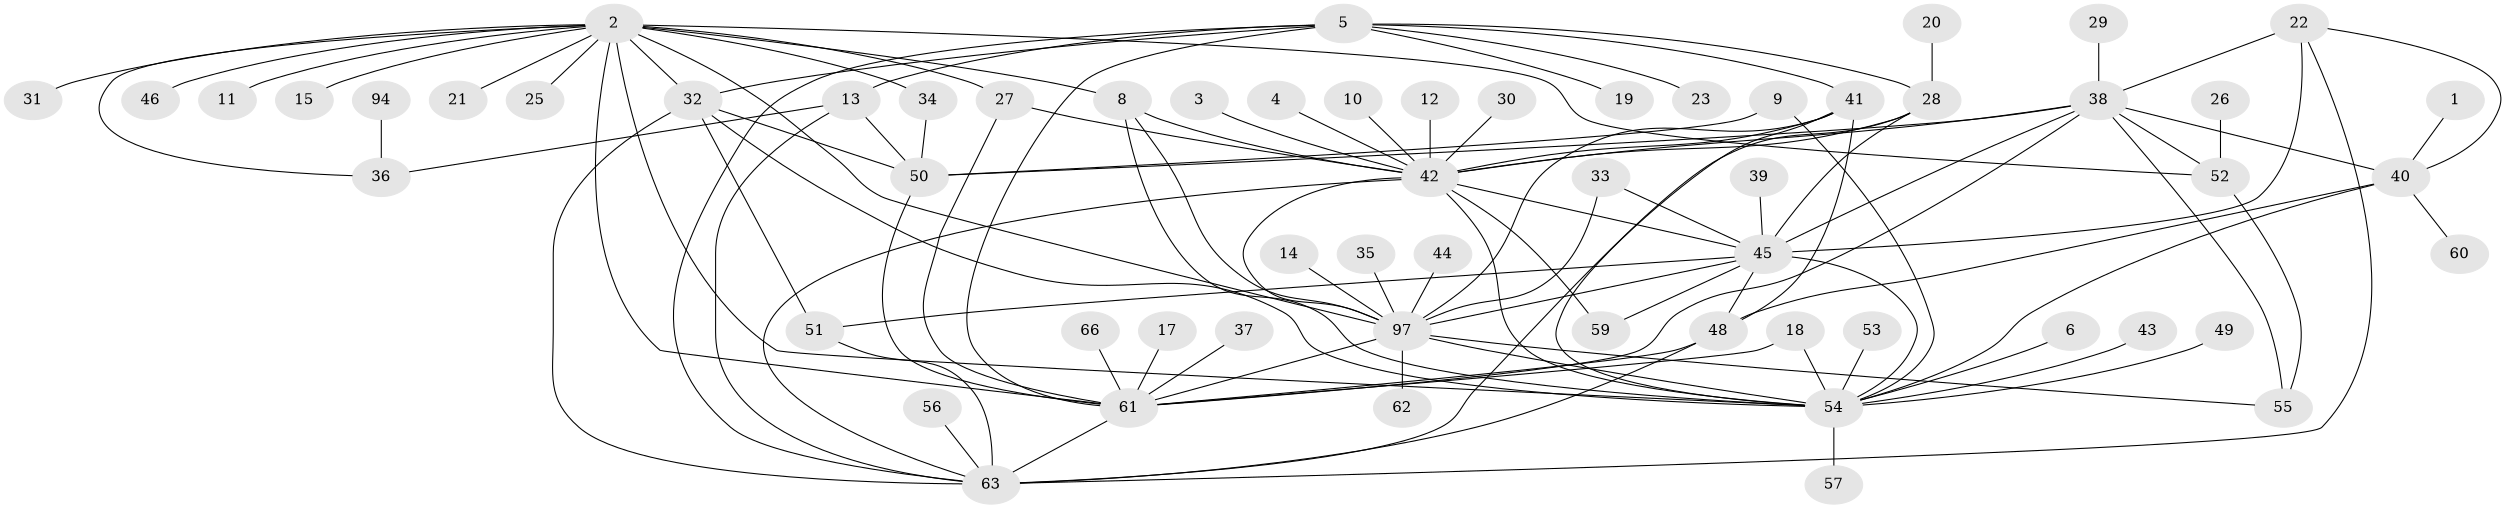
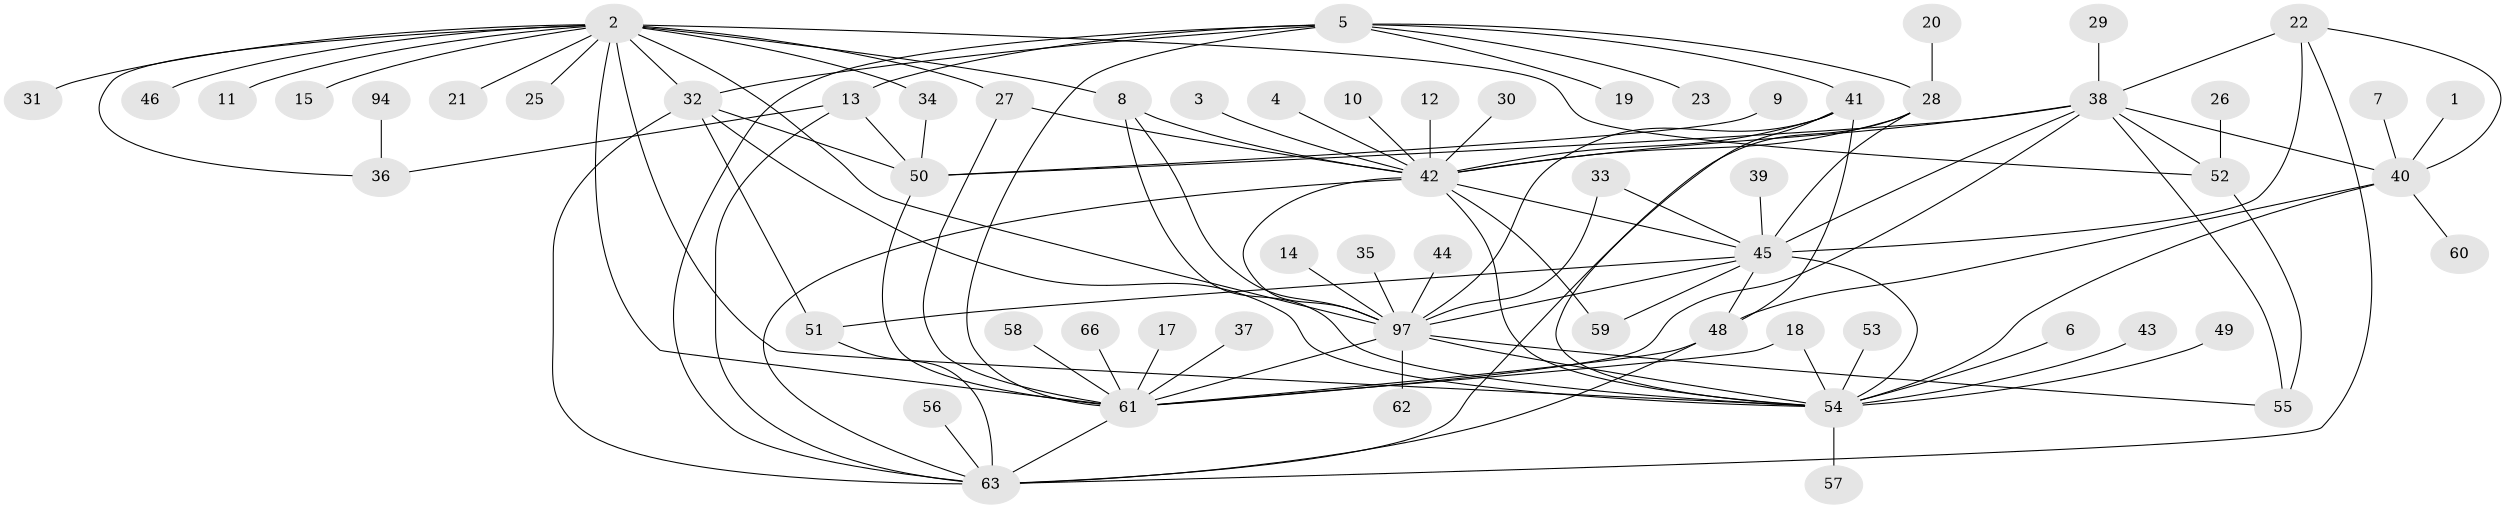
none -> (2379, 100)
(1906, 260) -> none
none -> (1014, 331)
